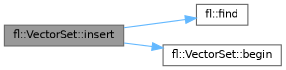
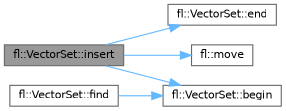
none -> (222, 15)
(222, 15) -> (222, 55)
none -> (64, 96)
